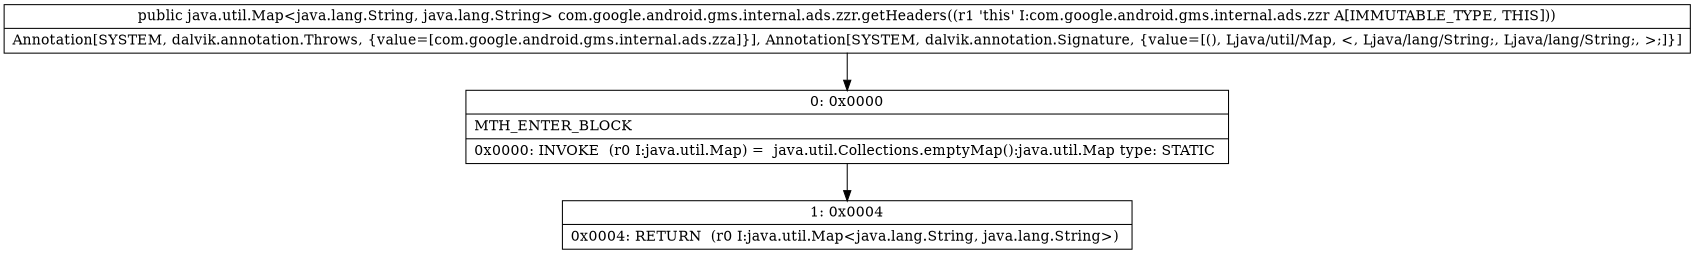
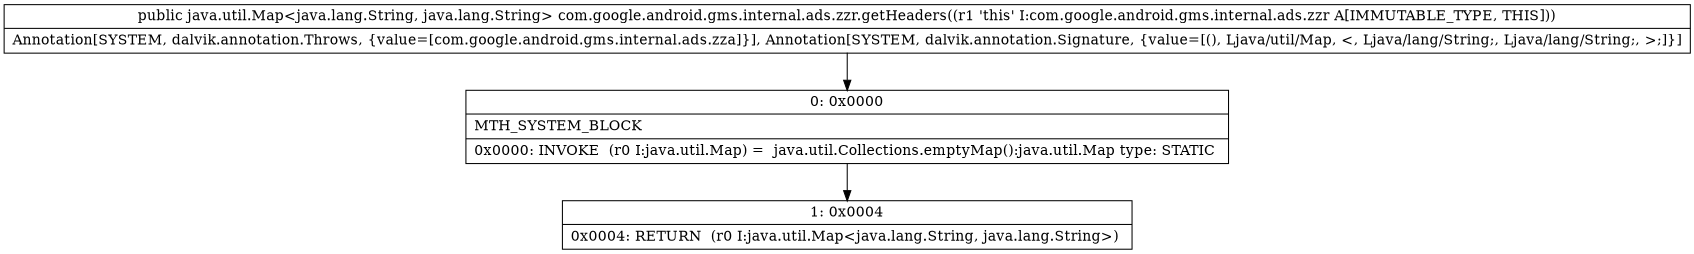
(554, 126) -> (558, 126)
